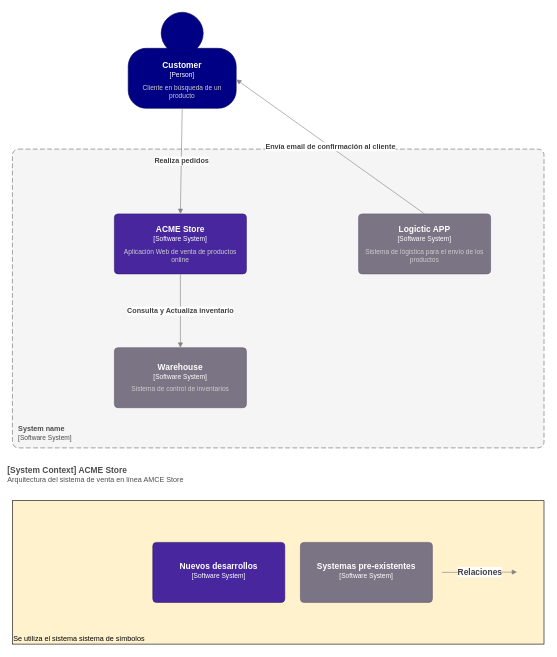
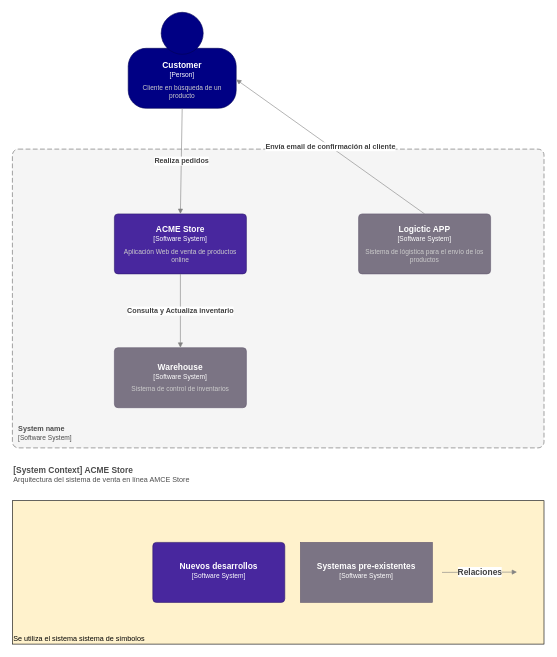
(128, 473) -> (134, 473)
(366, 572) -> (366, 572)
